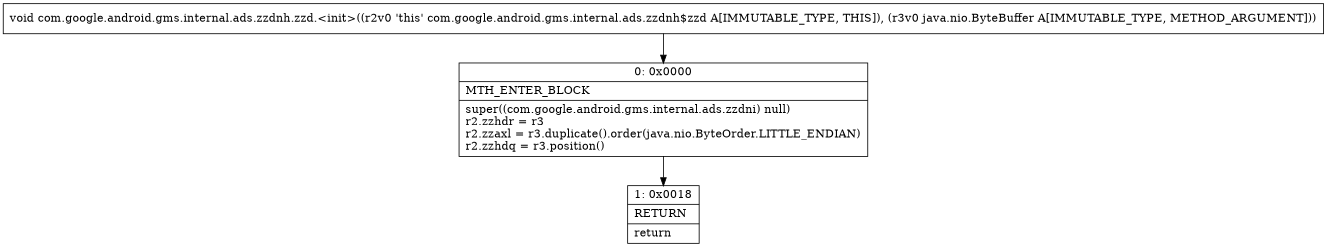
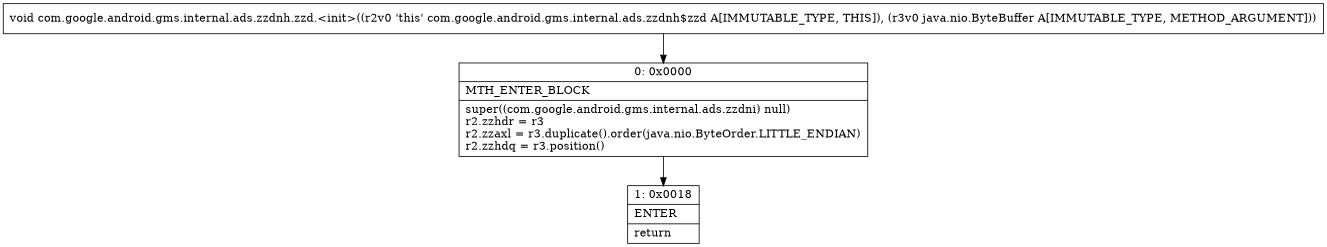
(661, 214) -> (656, 214)
